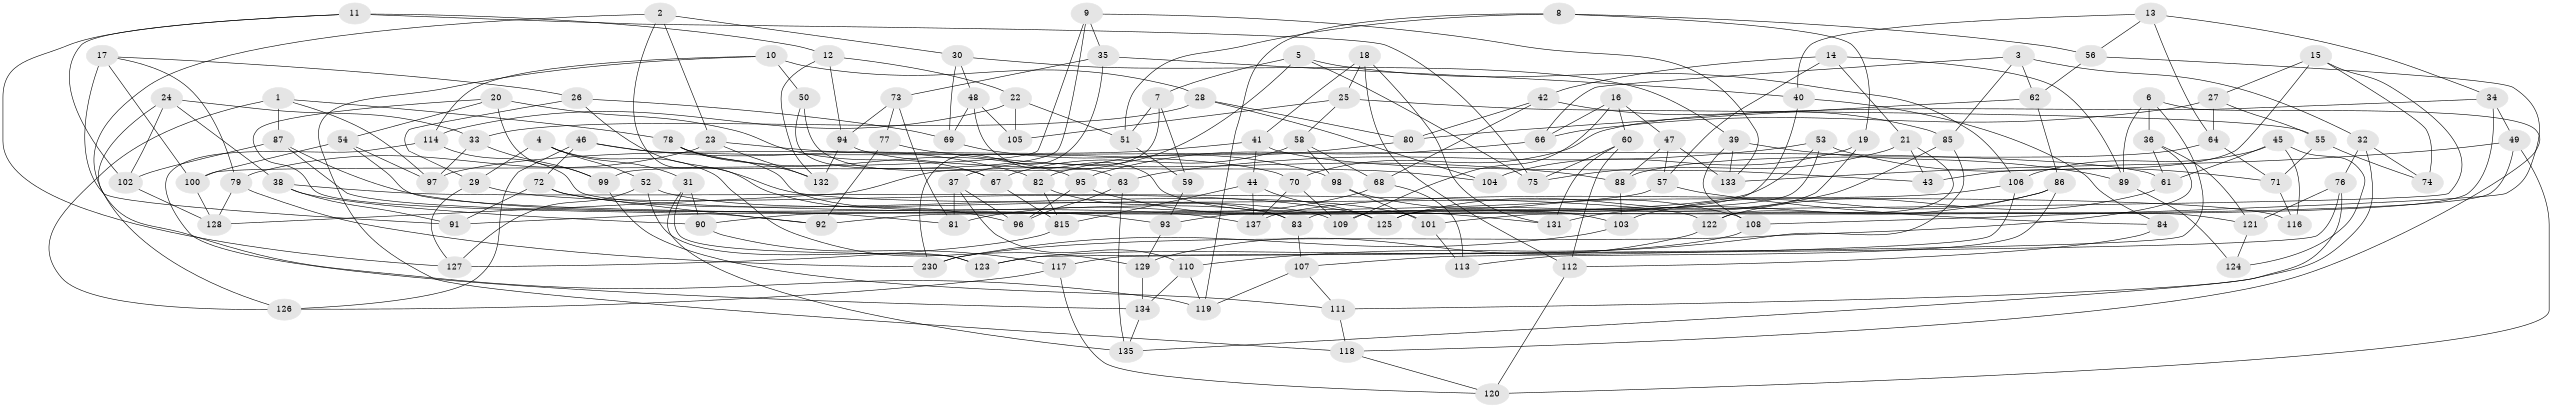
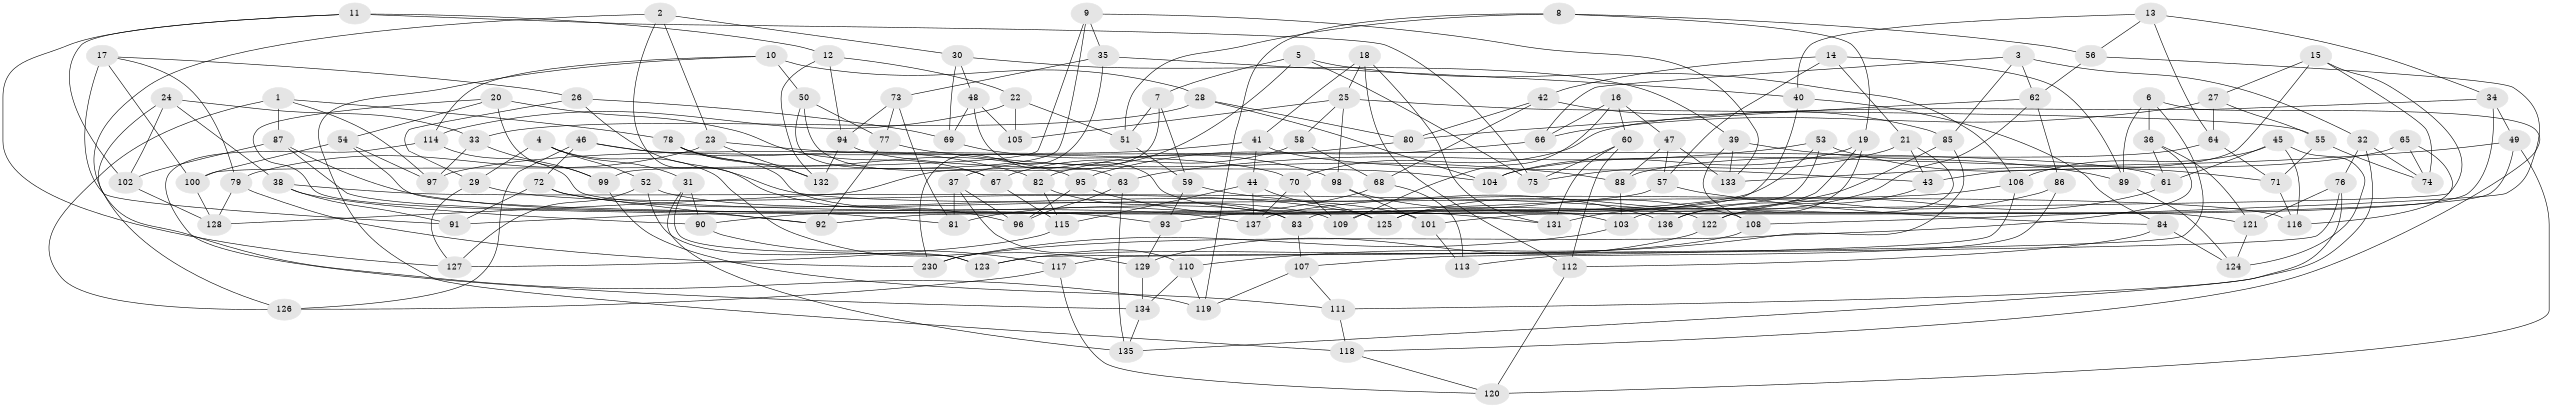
none -> (833, 114)
none -> (2405, 140)
(1318, 162) -> (1341, 140)
(1810, 211) -> (1869, 192)
(1062, 225) -> (1062, 225)
none -> (1666, 225)
none -> (2200, 247)
